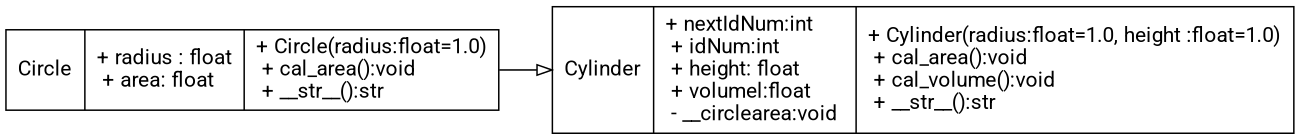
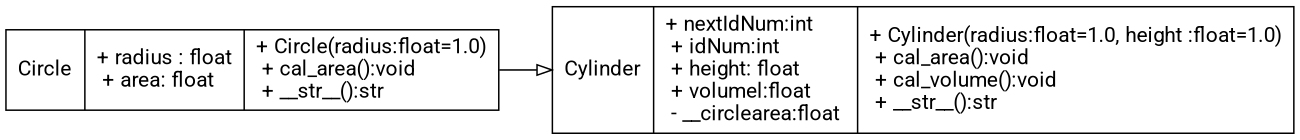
(755, 114) -> (756, 114)
